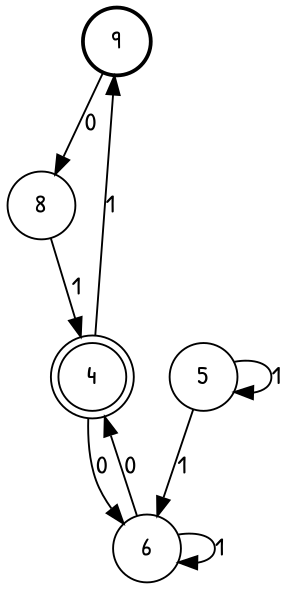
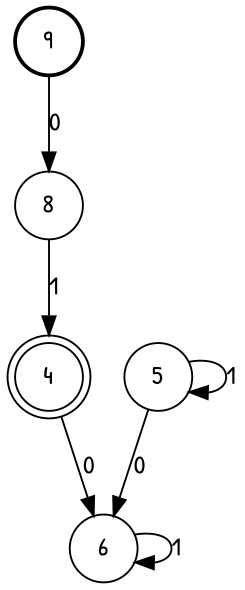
(104, 215) -> none
(183, 466) -> (140, 466)
(124, 476) -> none
